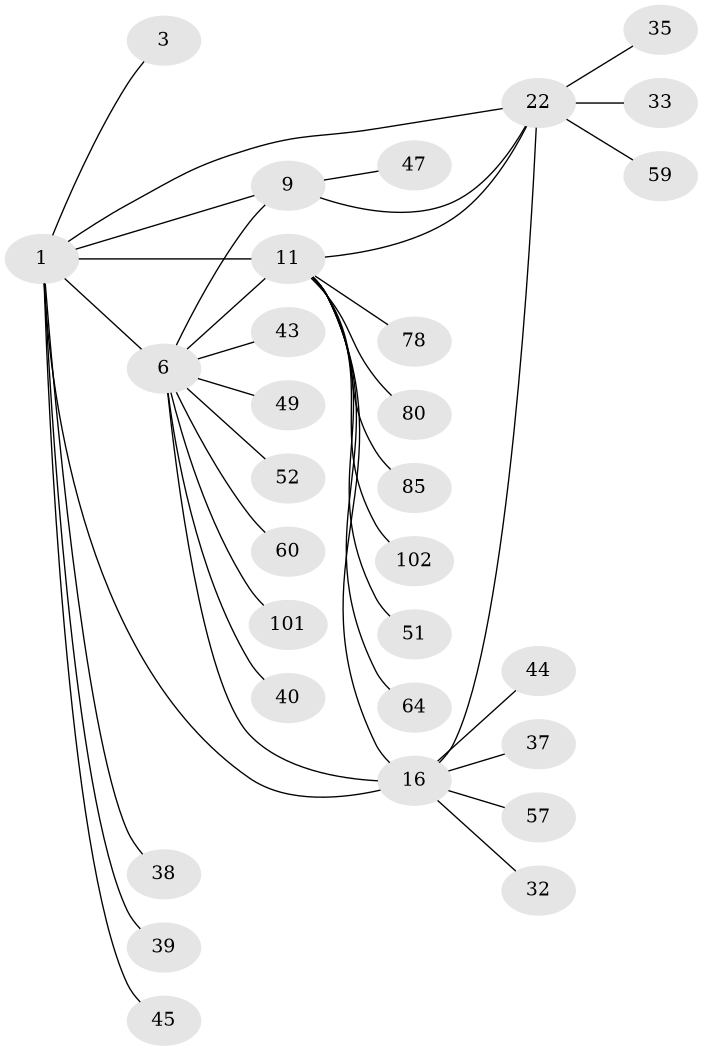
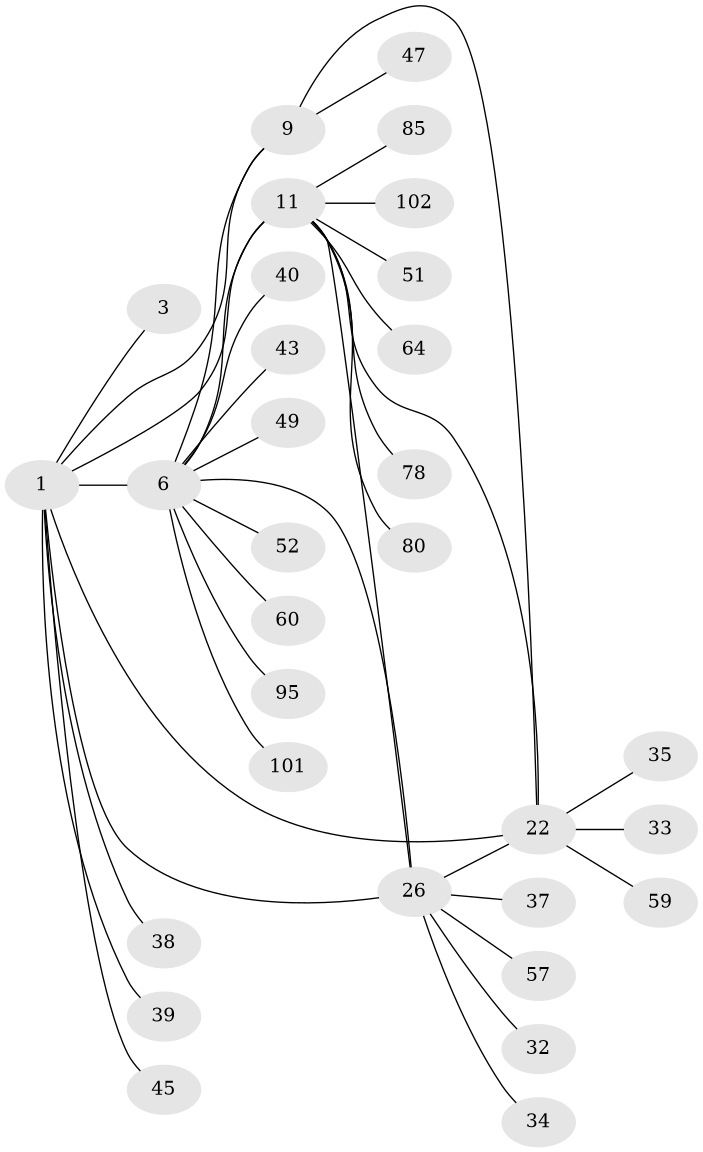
(539, 671) -> (539, 1122)
none -> (288, 694)
(415, 781) -> (415, 892)
